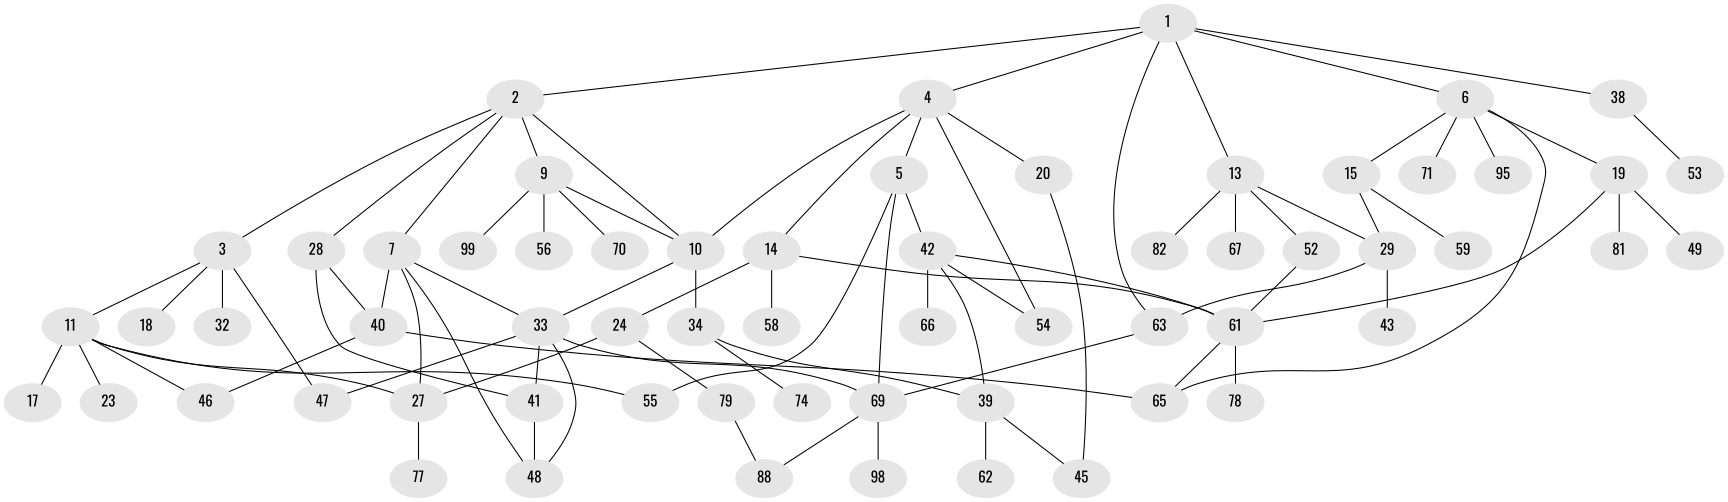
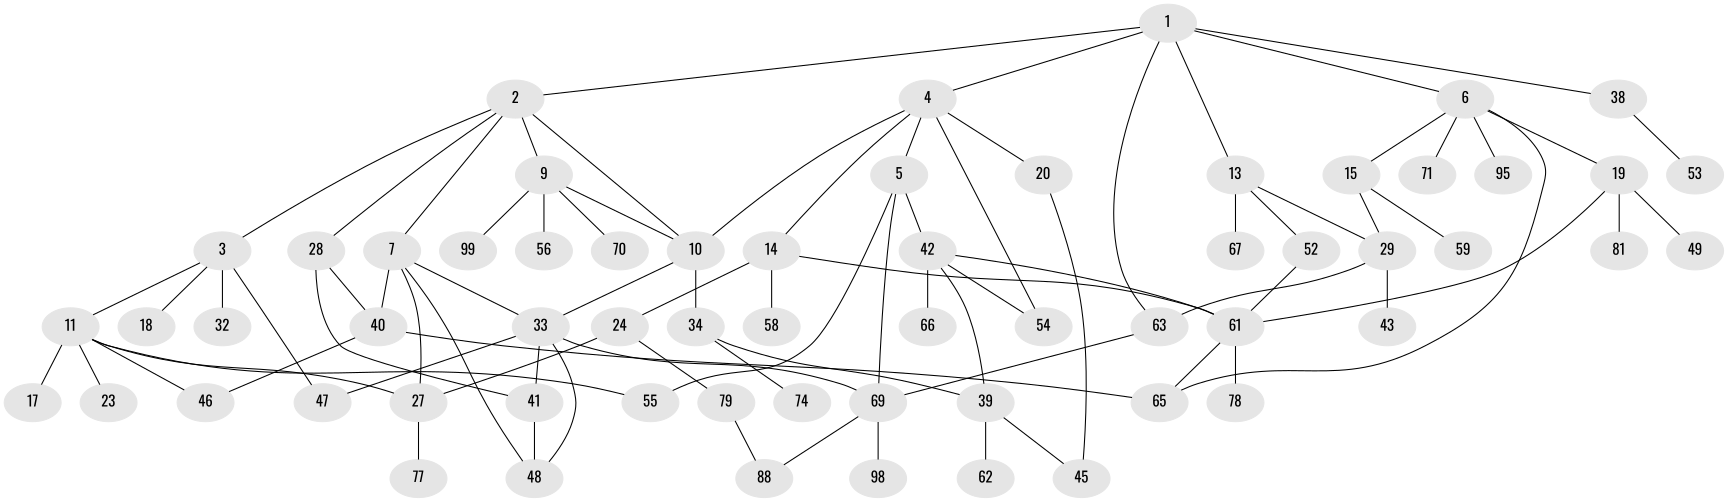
(1160, 251) -> none
